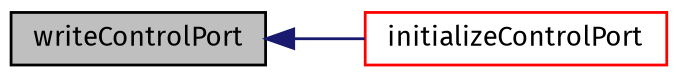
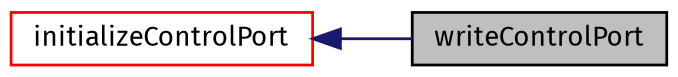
(329, 39) -> (376, 39)
